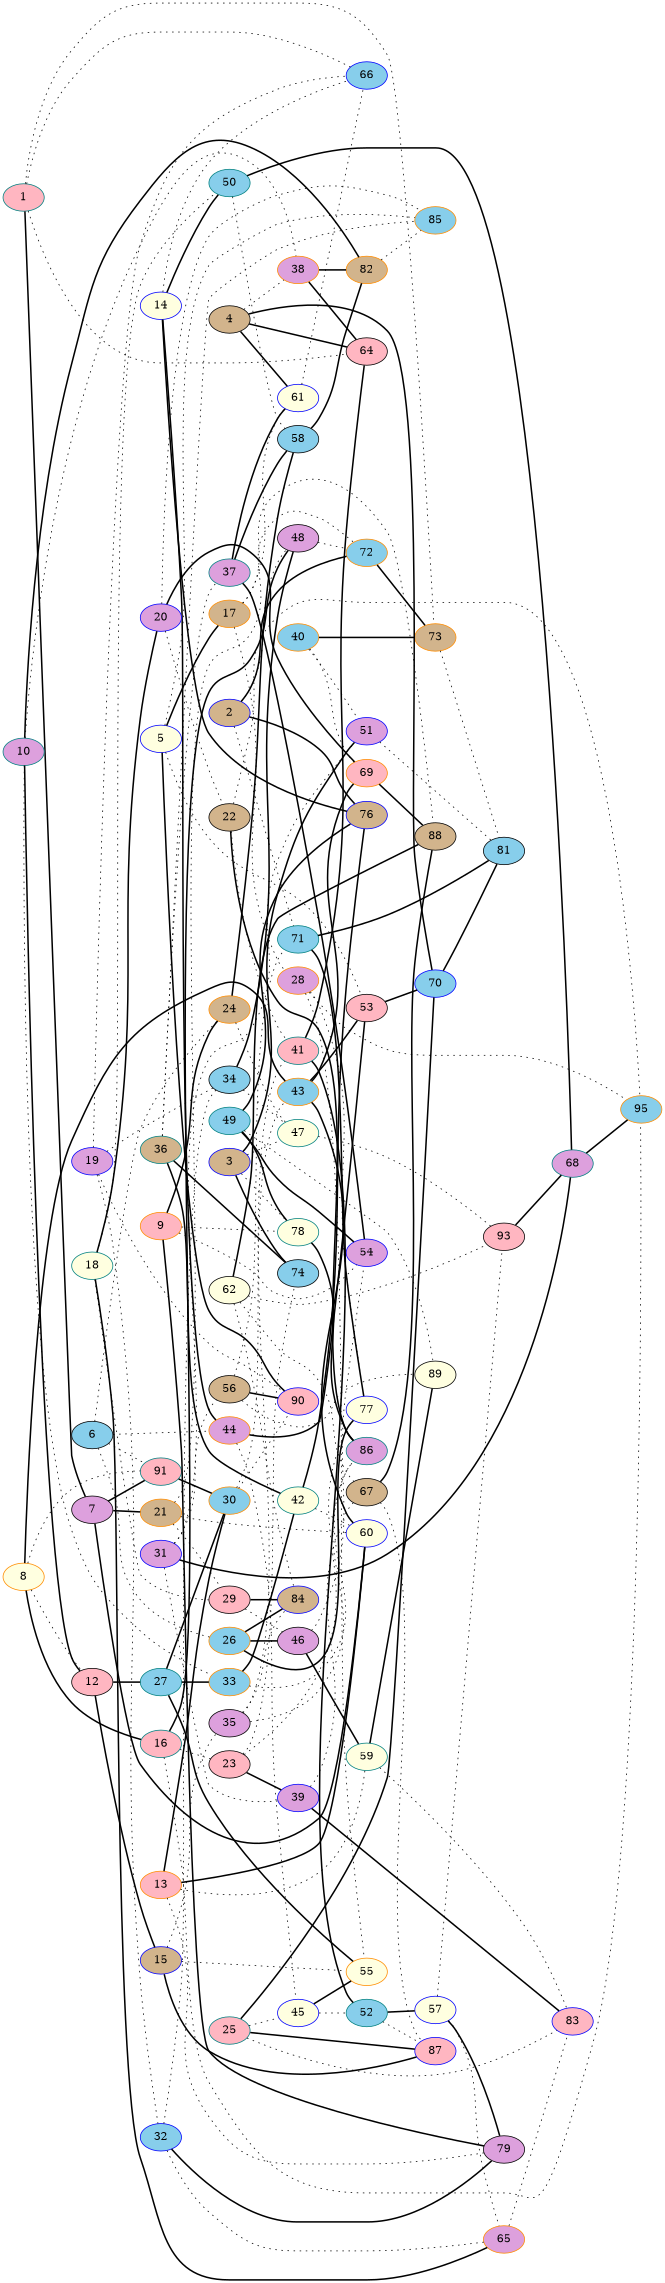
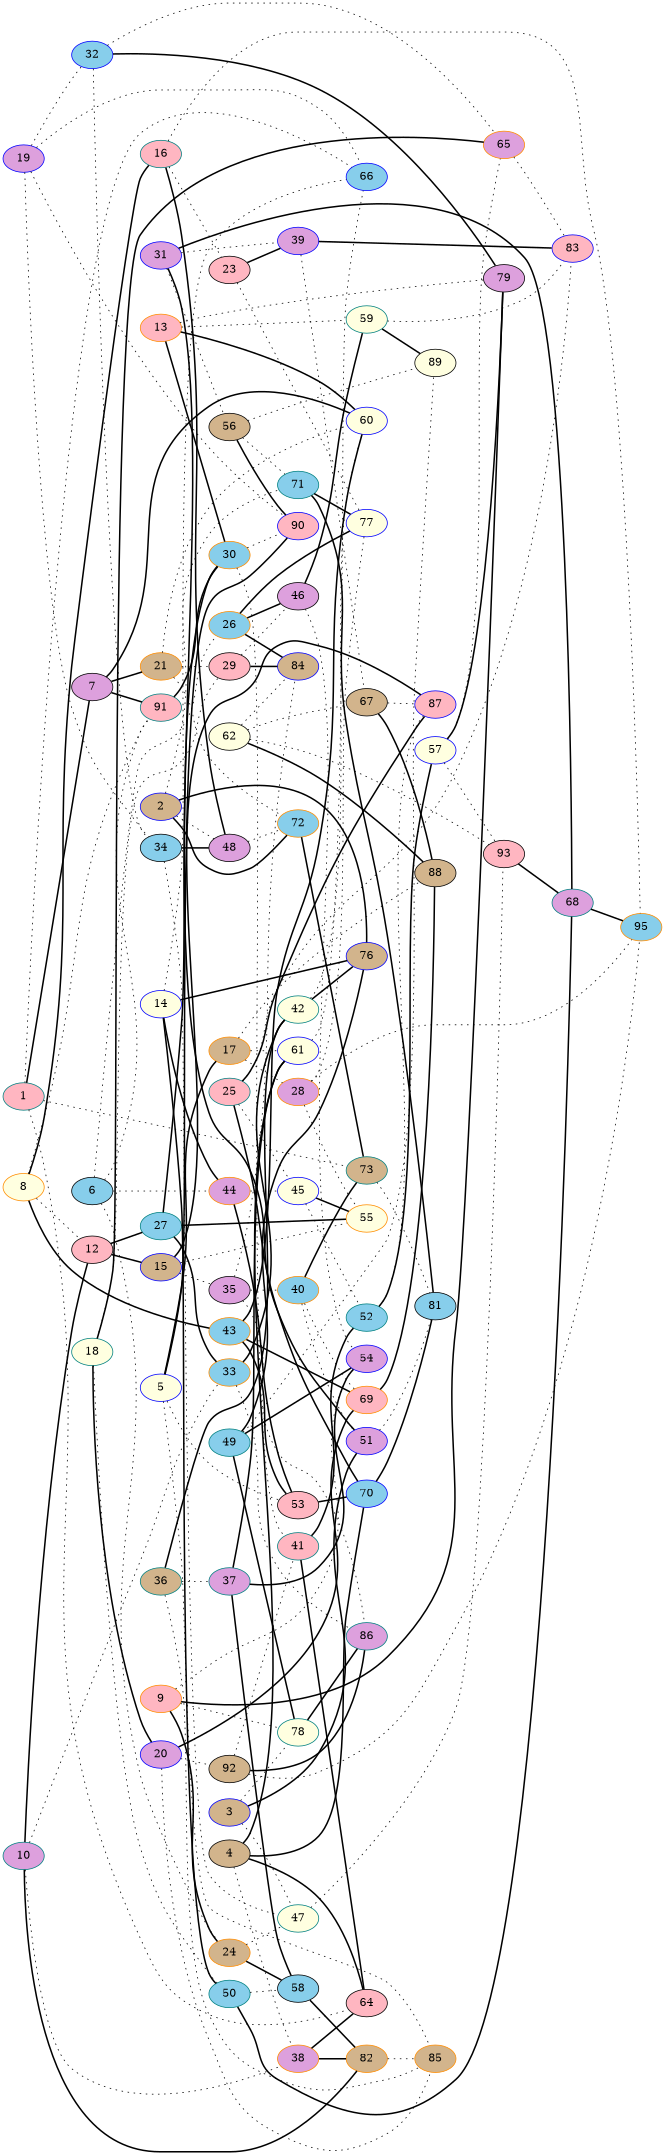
(435, 220) -> (435, 2059)
(435, 637) -> (367, 1170)
(230, 817) -> (230, 1769)
(203, 1077) -> (190, 628)
(298, 1273) -> none
(264, 1408) -> (264, 1290)
